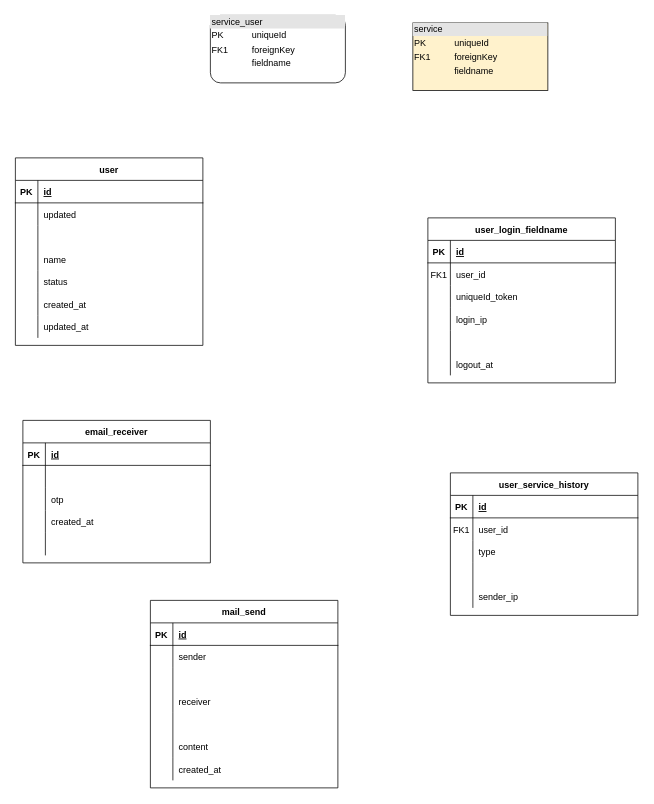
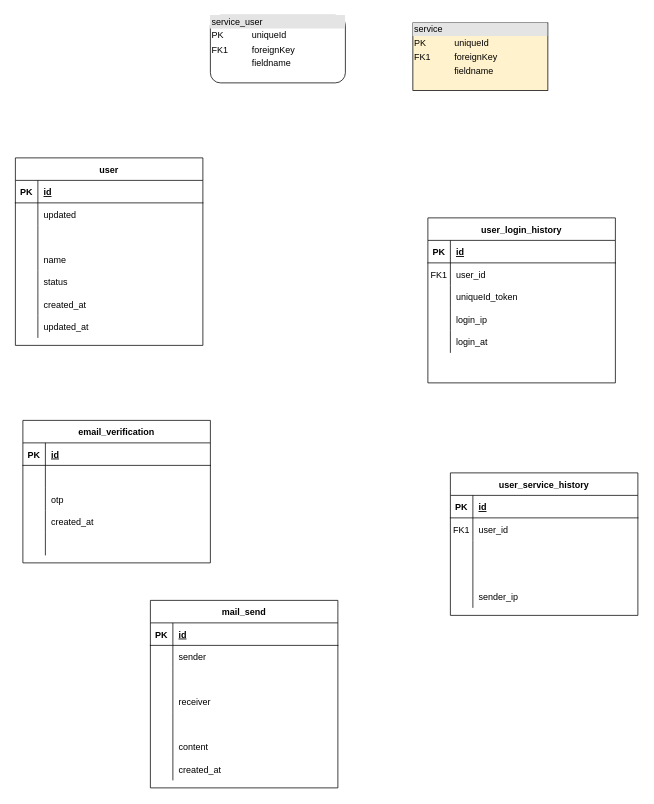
(521, 230) -> (521, 230)
none -> (533, 342)
(533, 364) -> none
(116, 432) -> (116, 432)
(555, 552) -> none
